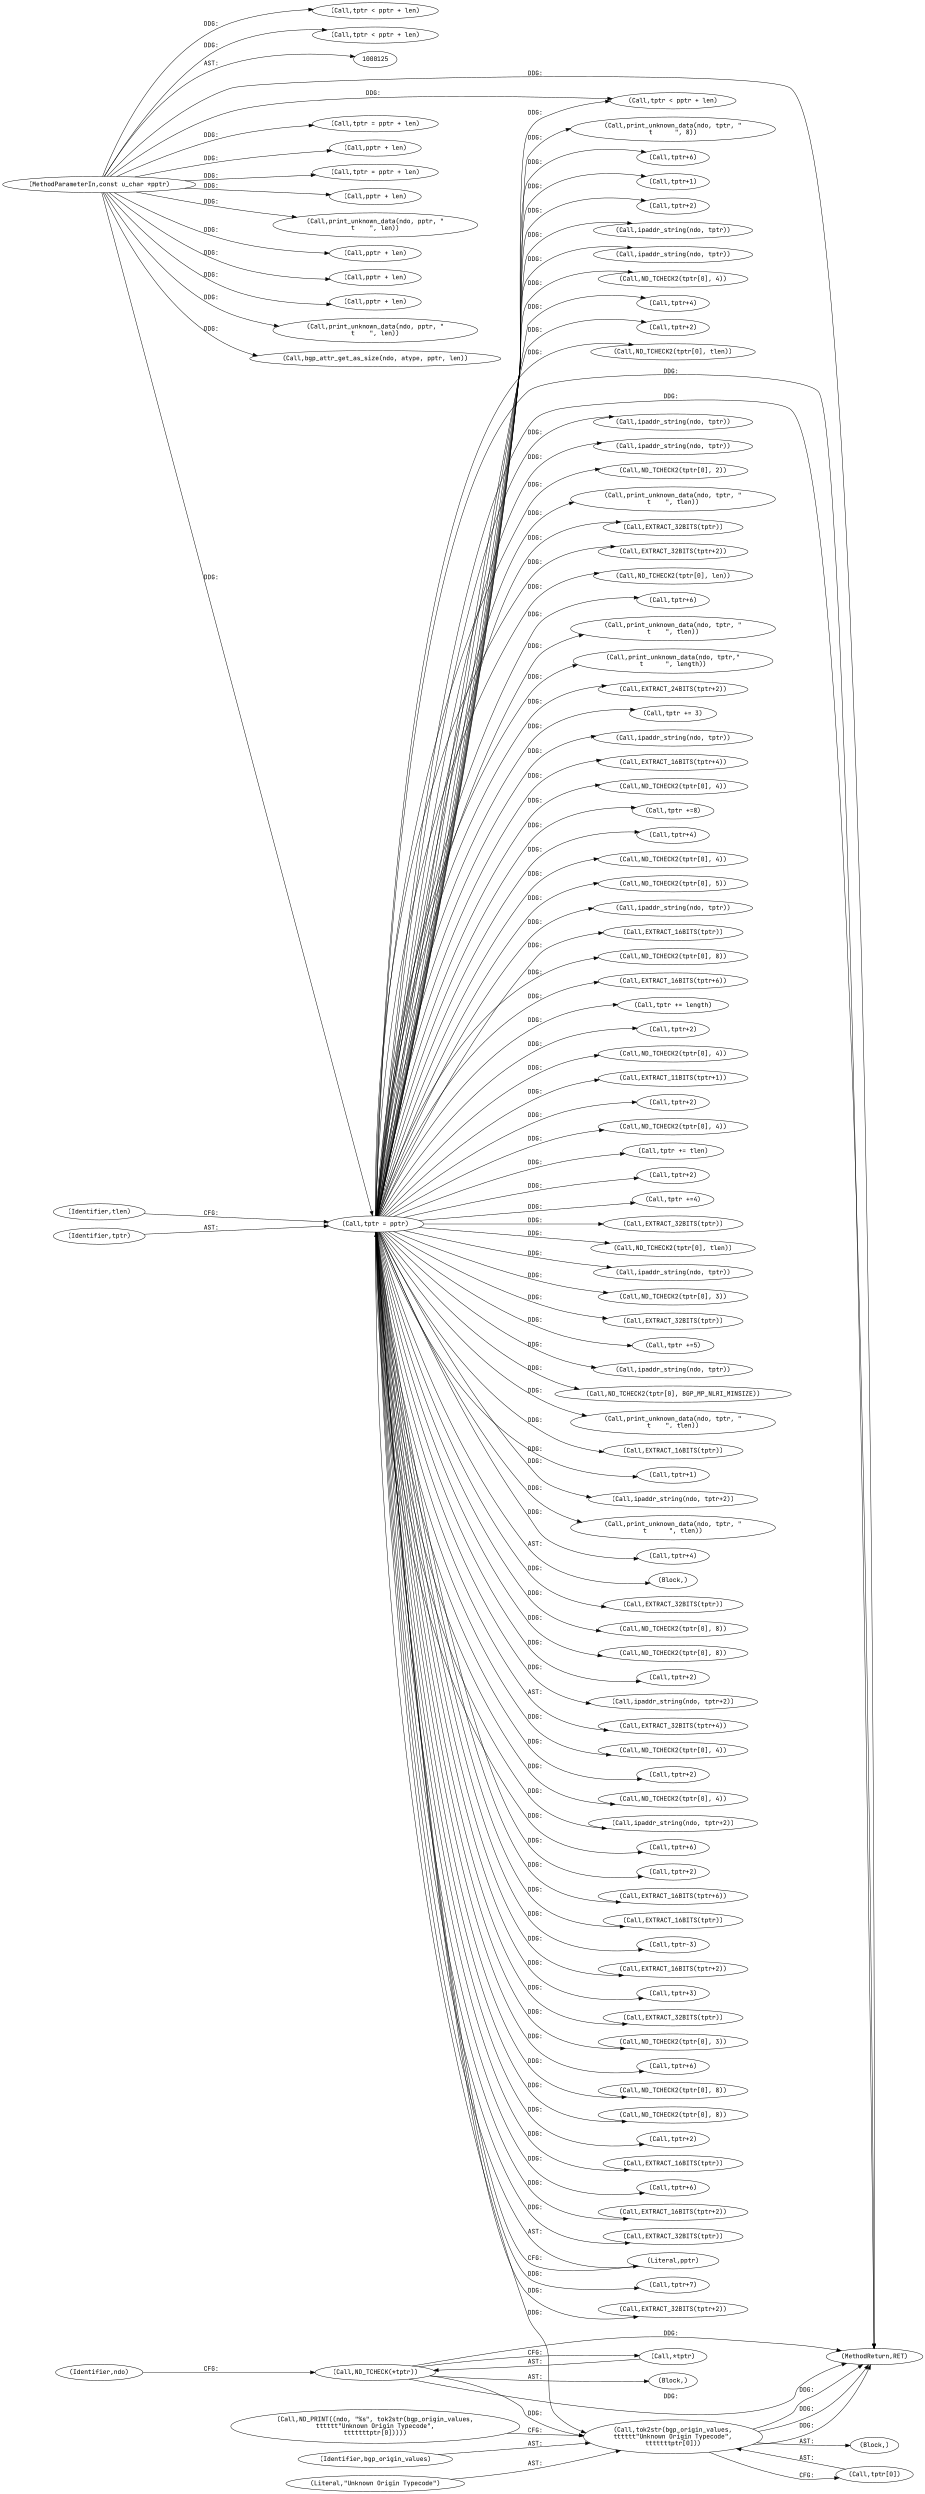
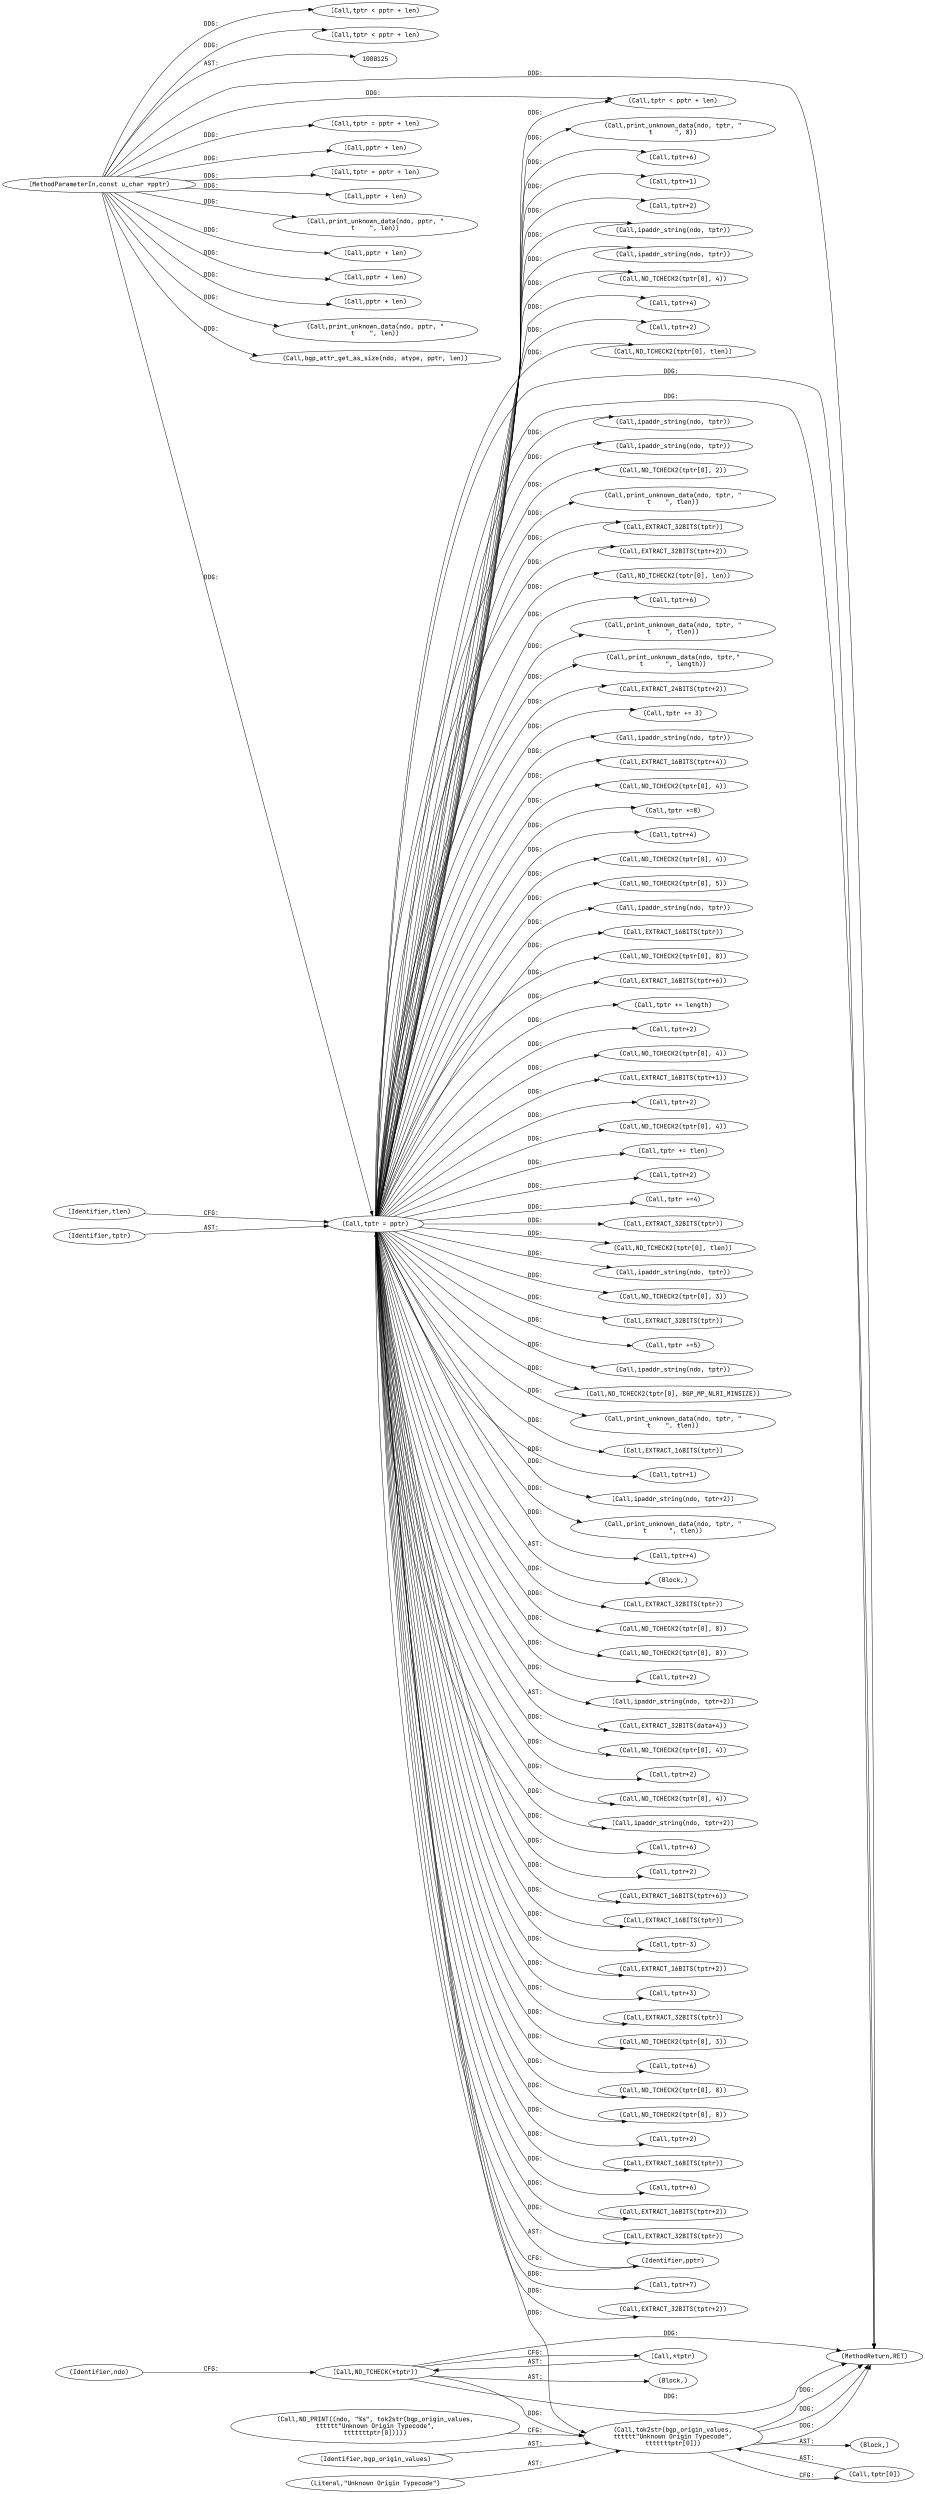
(673, 1078) -> (673, 1078)
(673, 1726) -> (673, 1726)
(673, 2261) -> (673, 2261)
